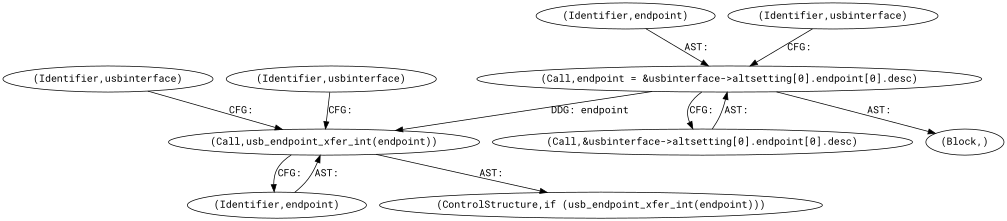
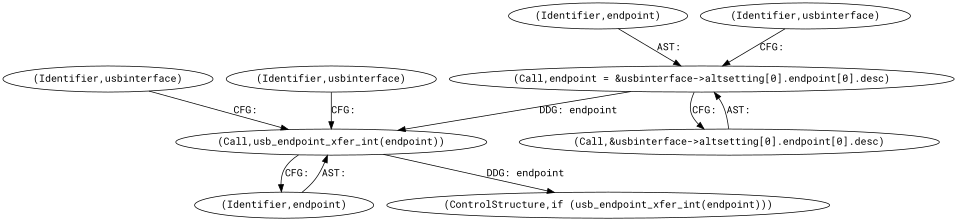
(965, 142) -> none
(494, 174) -> (526, 174)
